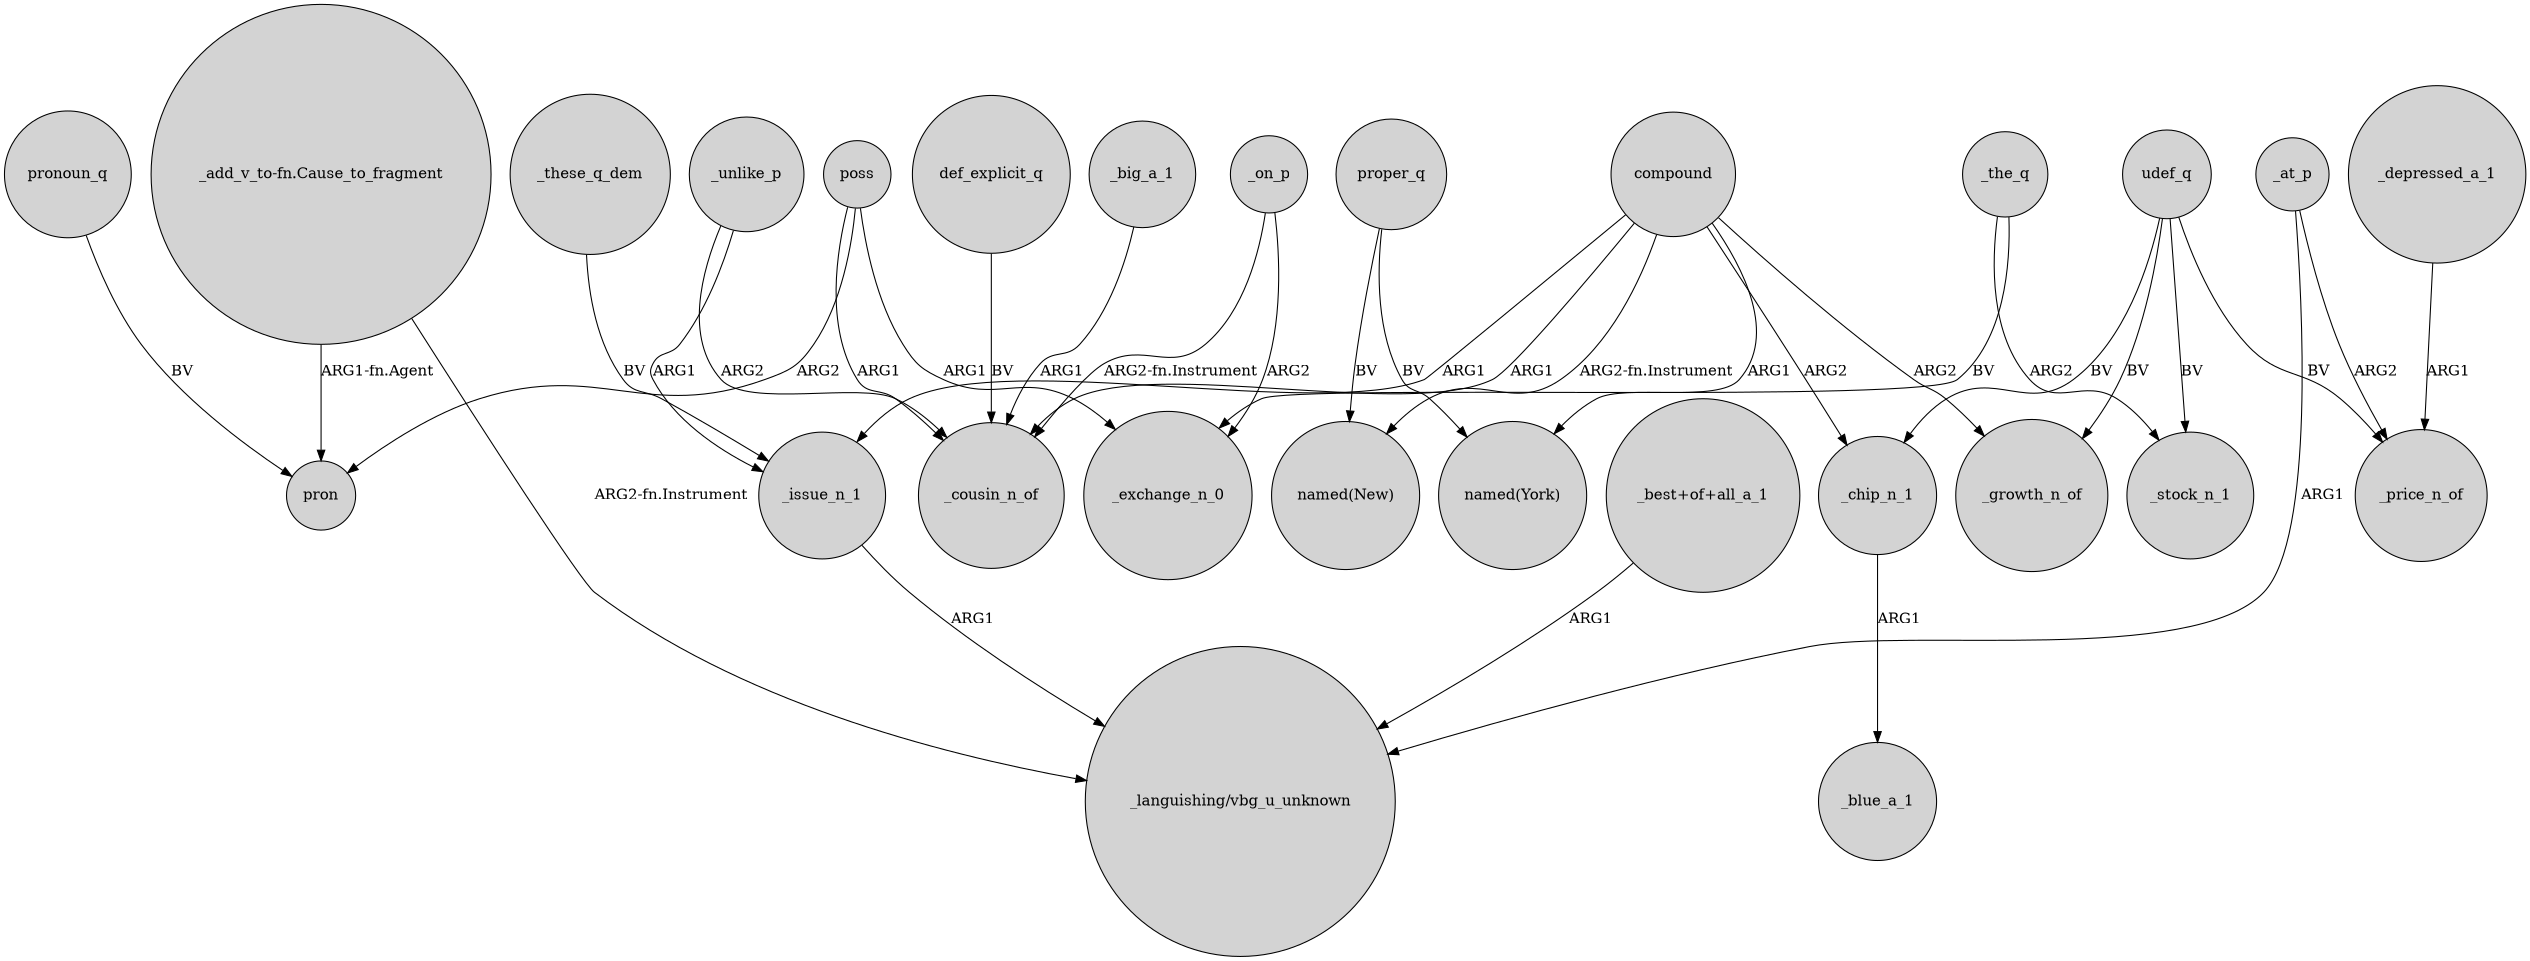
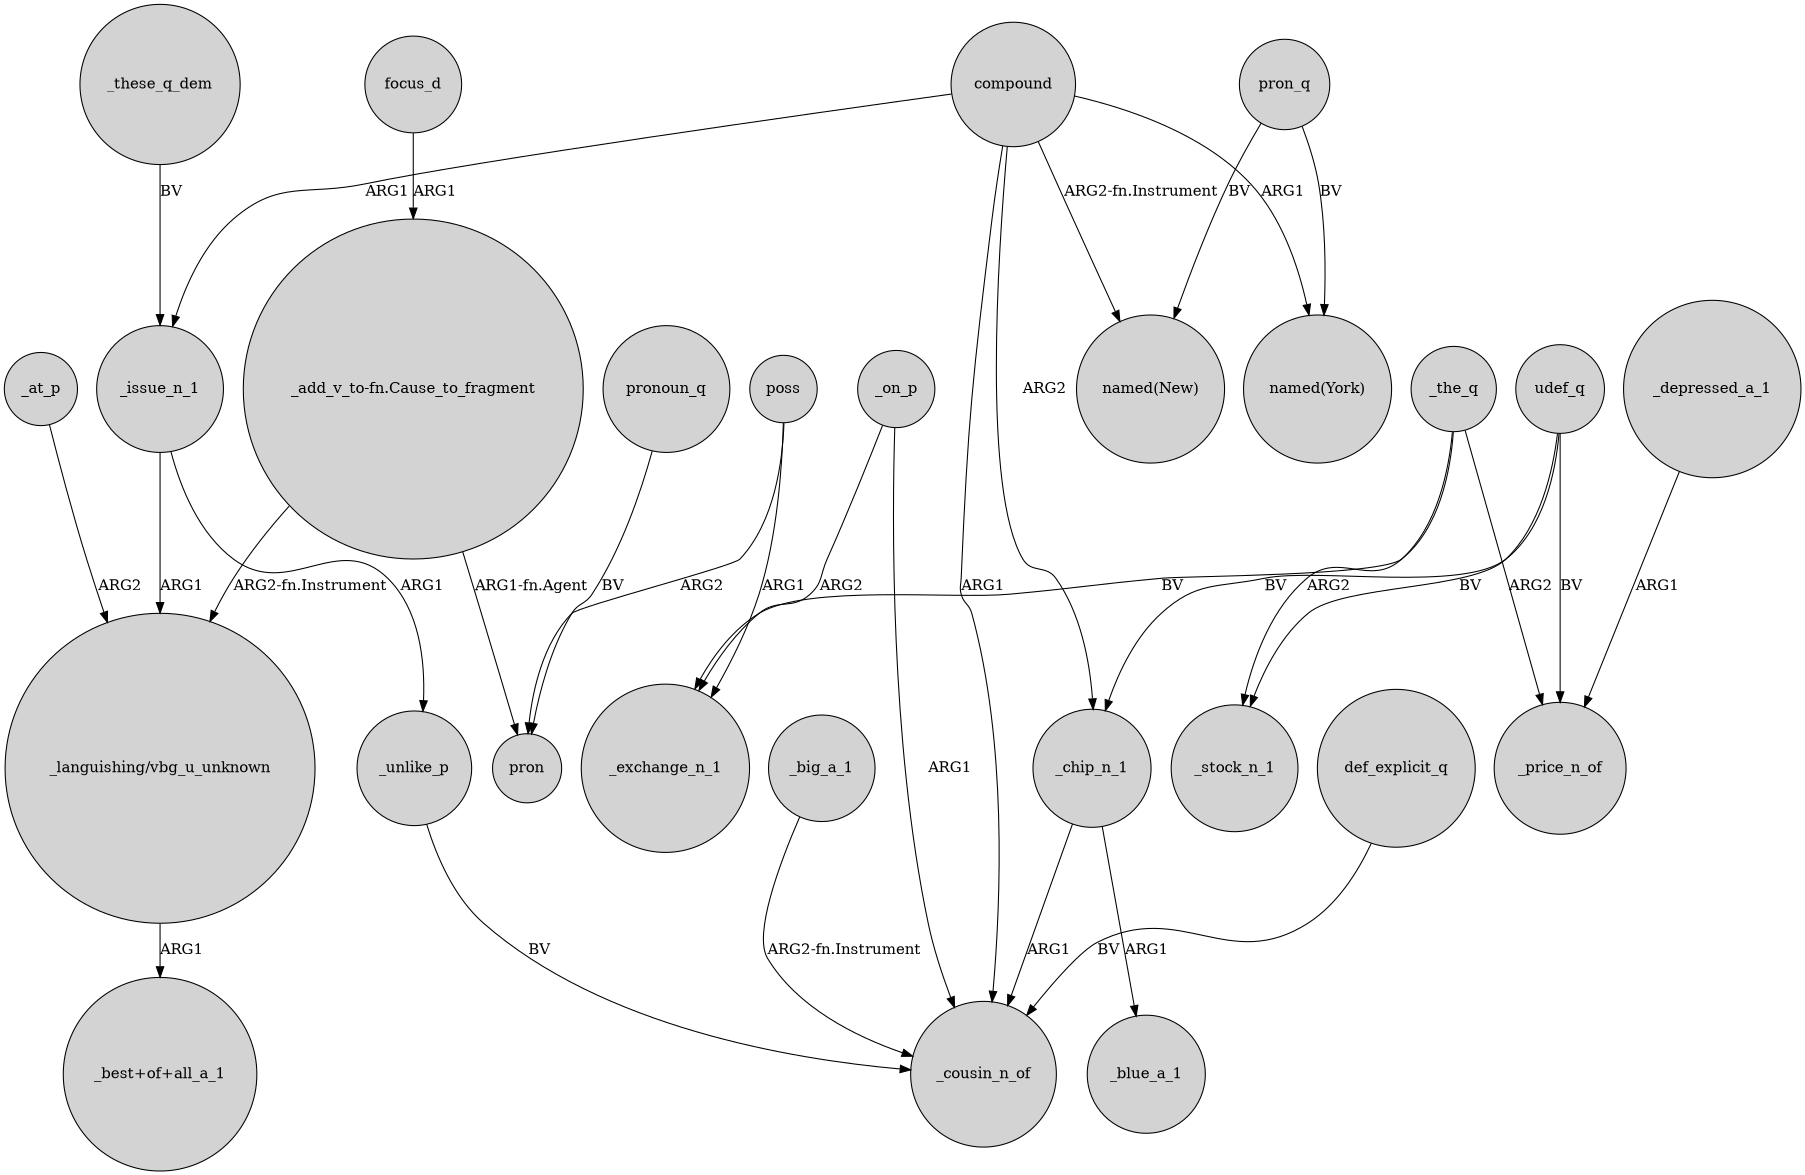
none -> (413, 84)
(1391, 174) -> (1285, 84)
(2331, 324) -> (1504, 569)
(842, 343) -> (1042, 910)
(655, 360) -> (314, 566)
(743, 372) -> (539, 950)
(1062, 372) -> (845, 950)
(1181, 372) -> (950, 768)
(1168, 496) -> (665, 768)
(2032, 496) -> none
(2323, 496) -> (120, 586)
(1514, 649) -> (160, 945)
